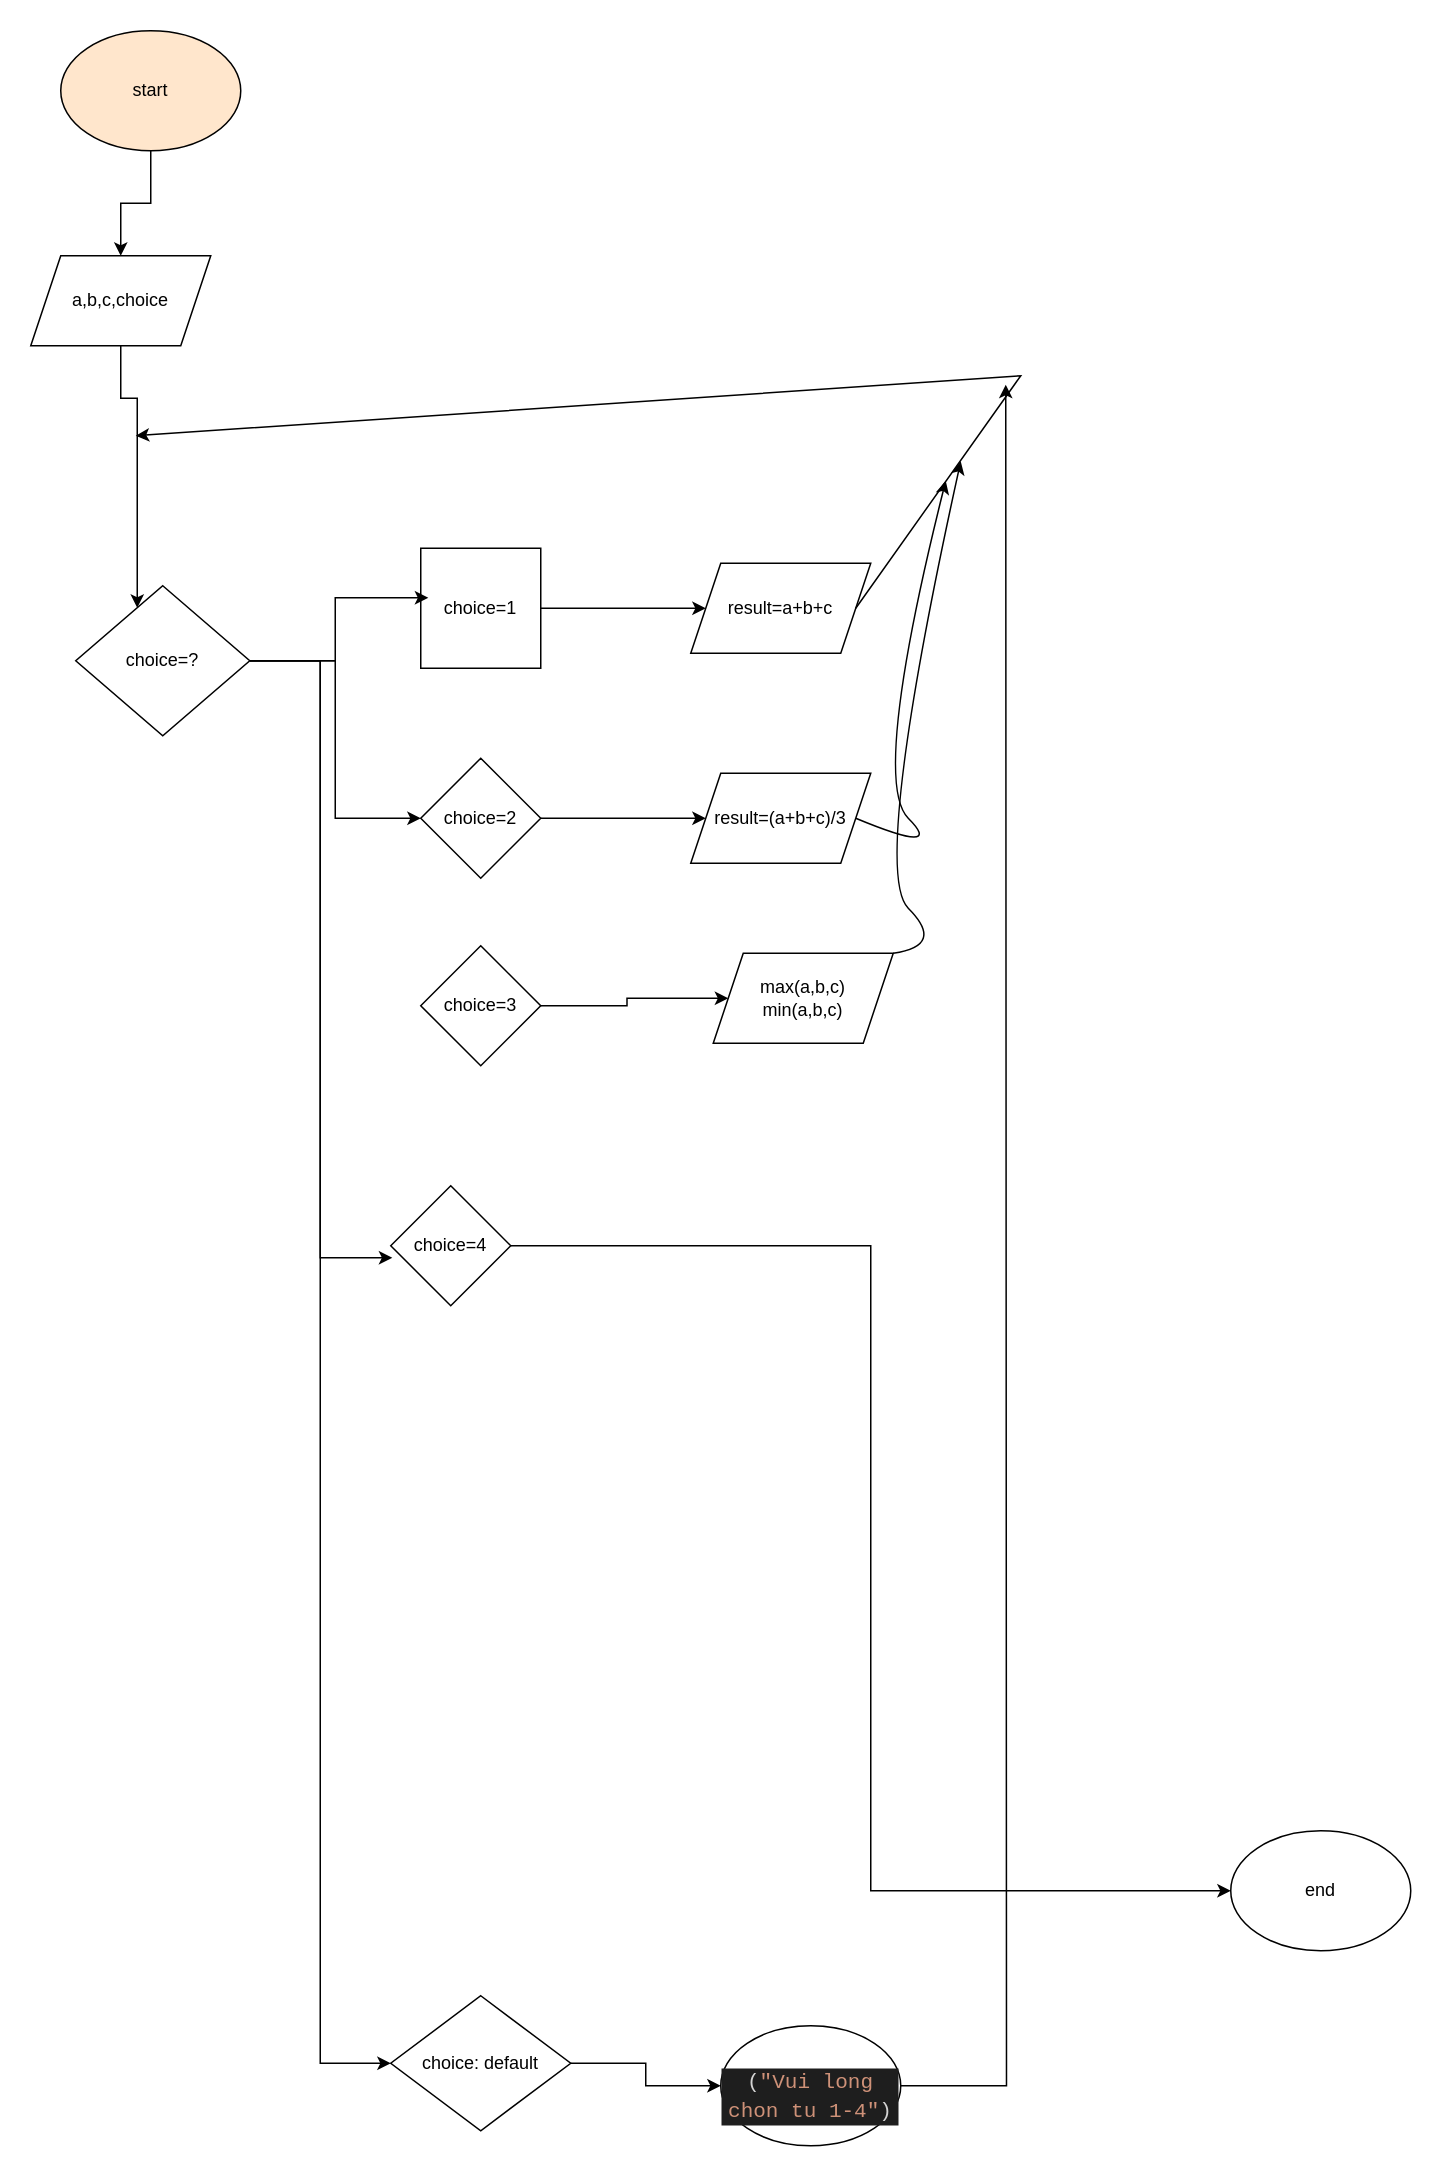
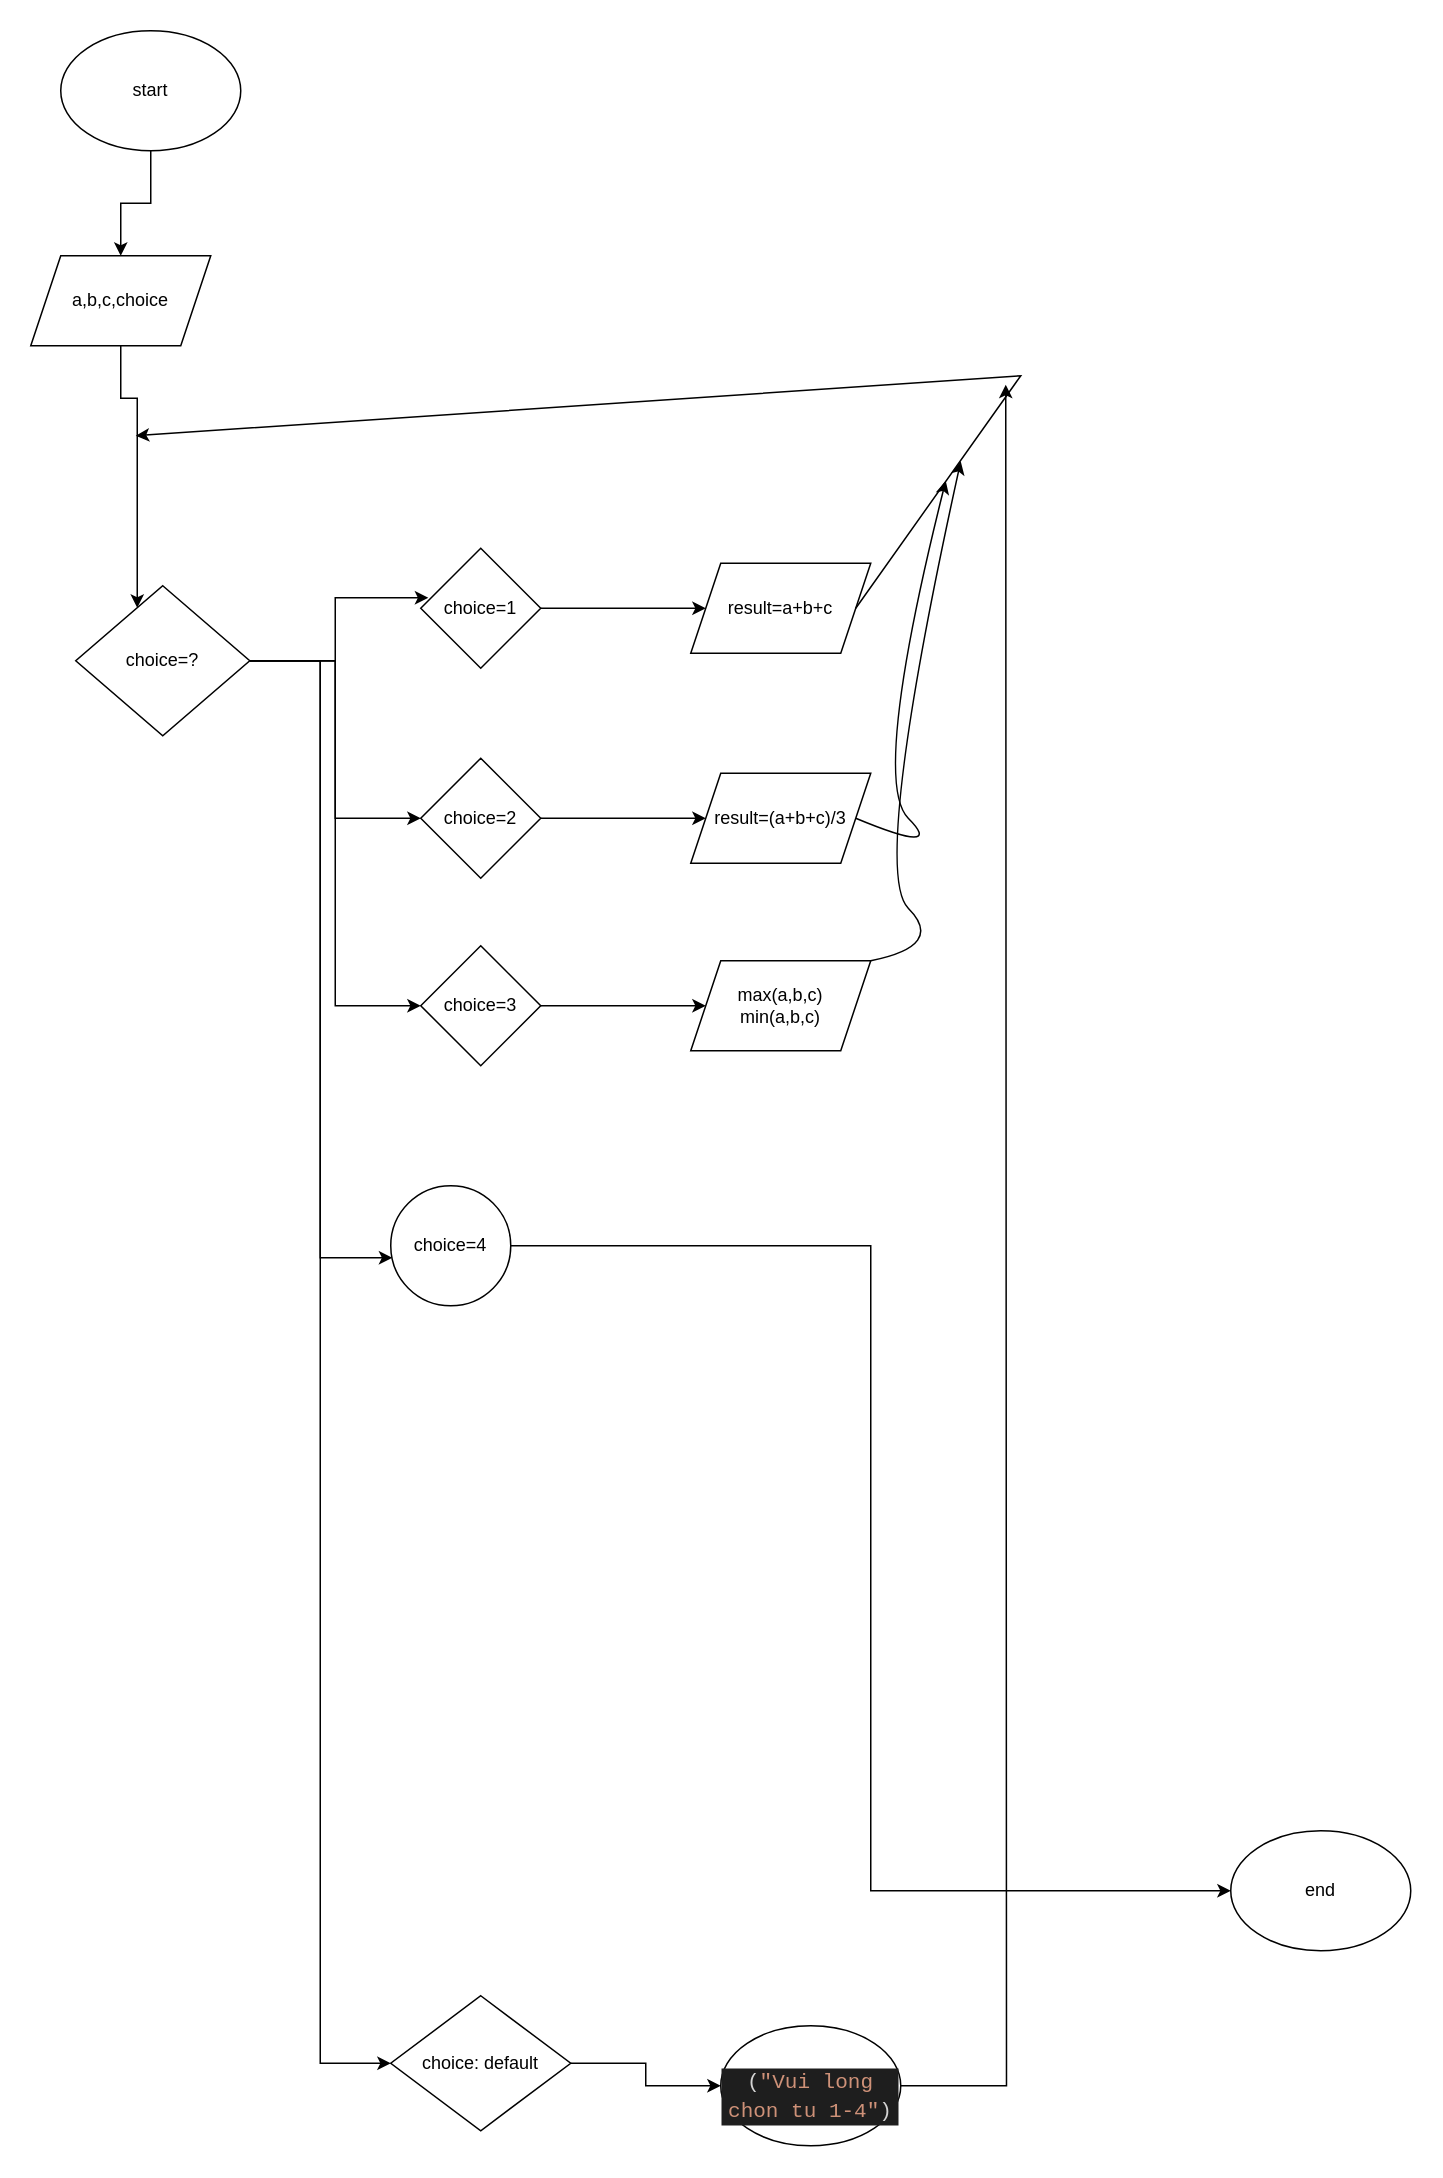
(151, 91) -> (151, 91)
(481, 608) -> (481, 608)
none -> (335, 951)
(803, 998) -> (781, 1006)
(451, 1246) -> (451, 1246)
